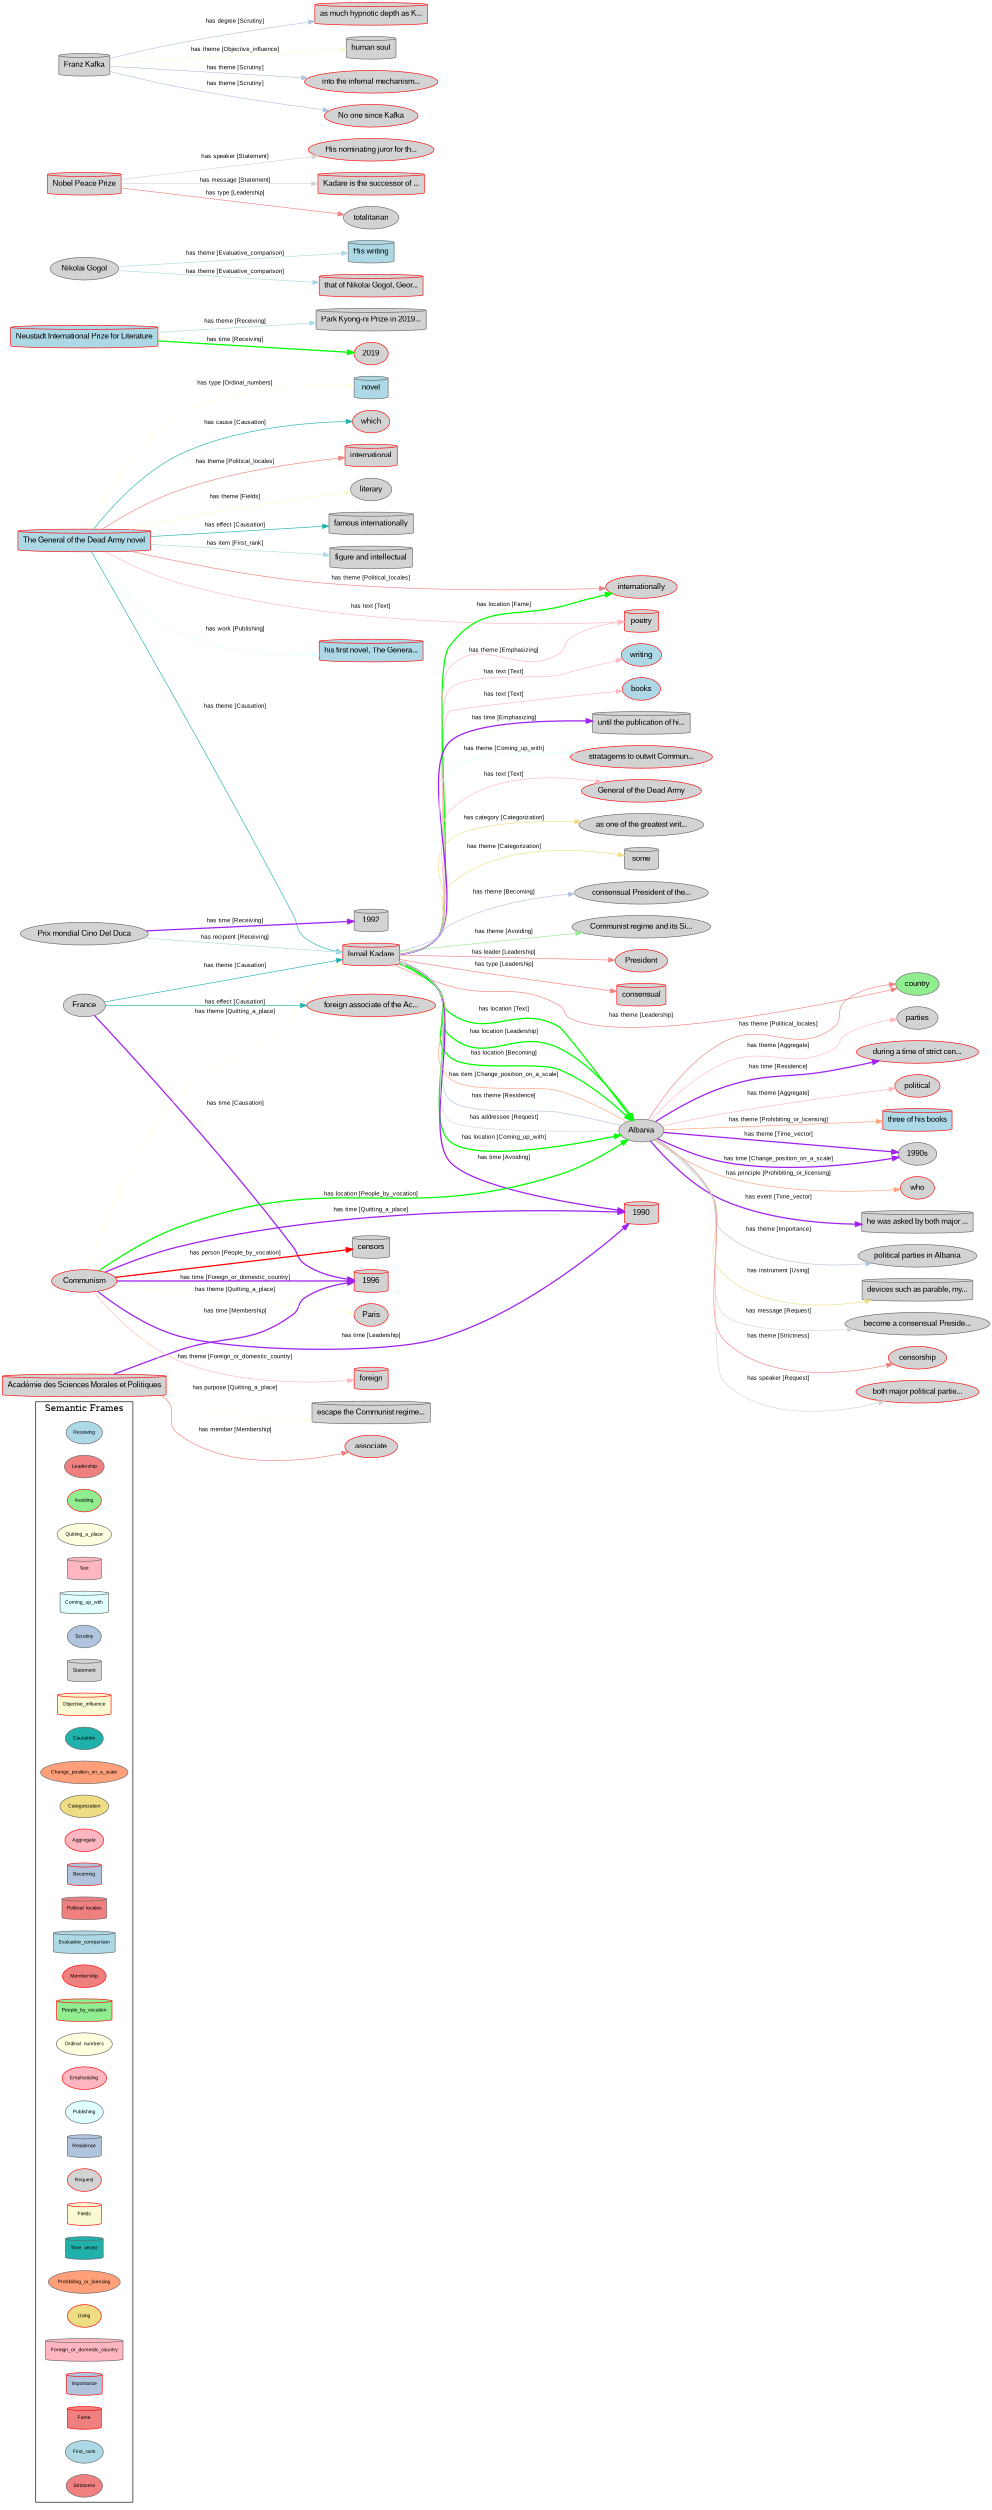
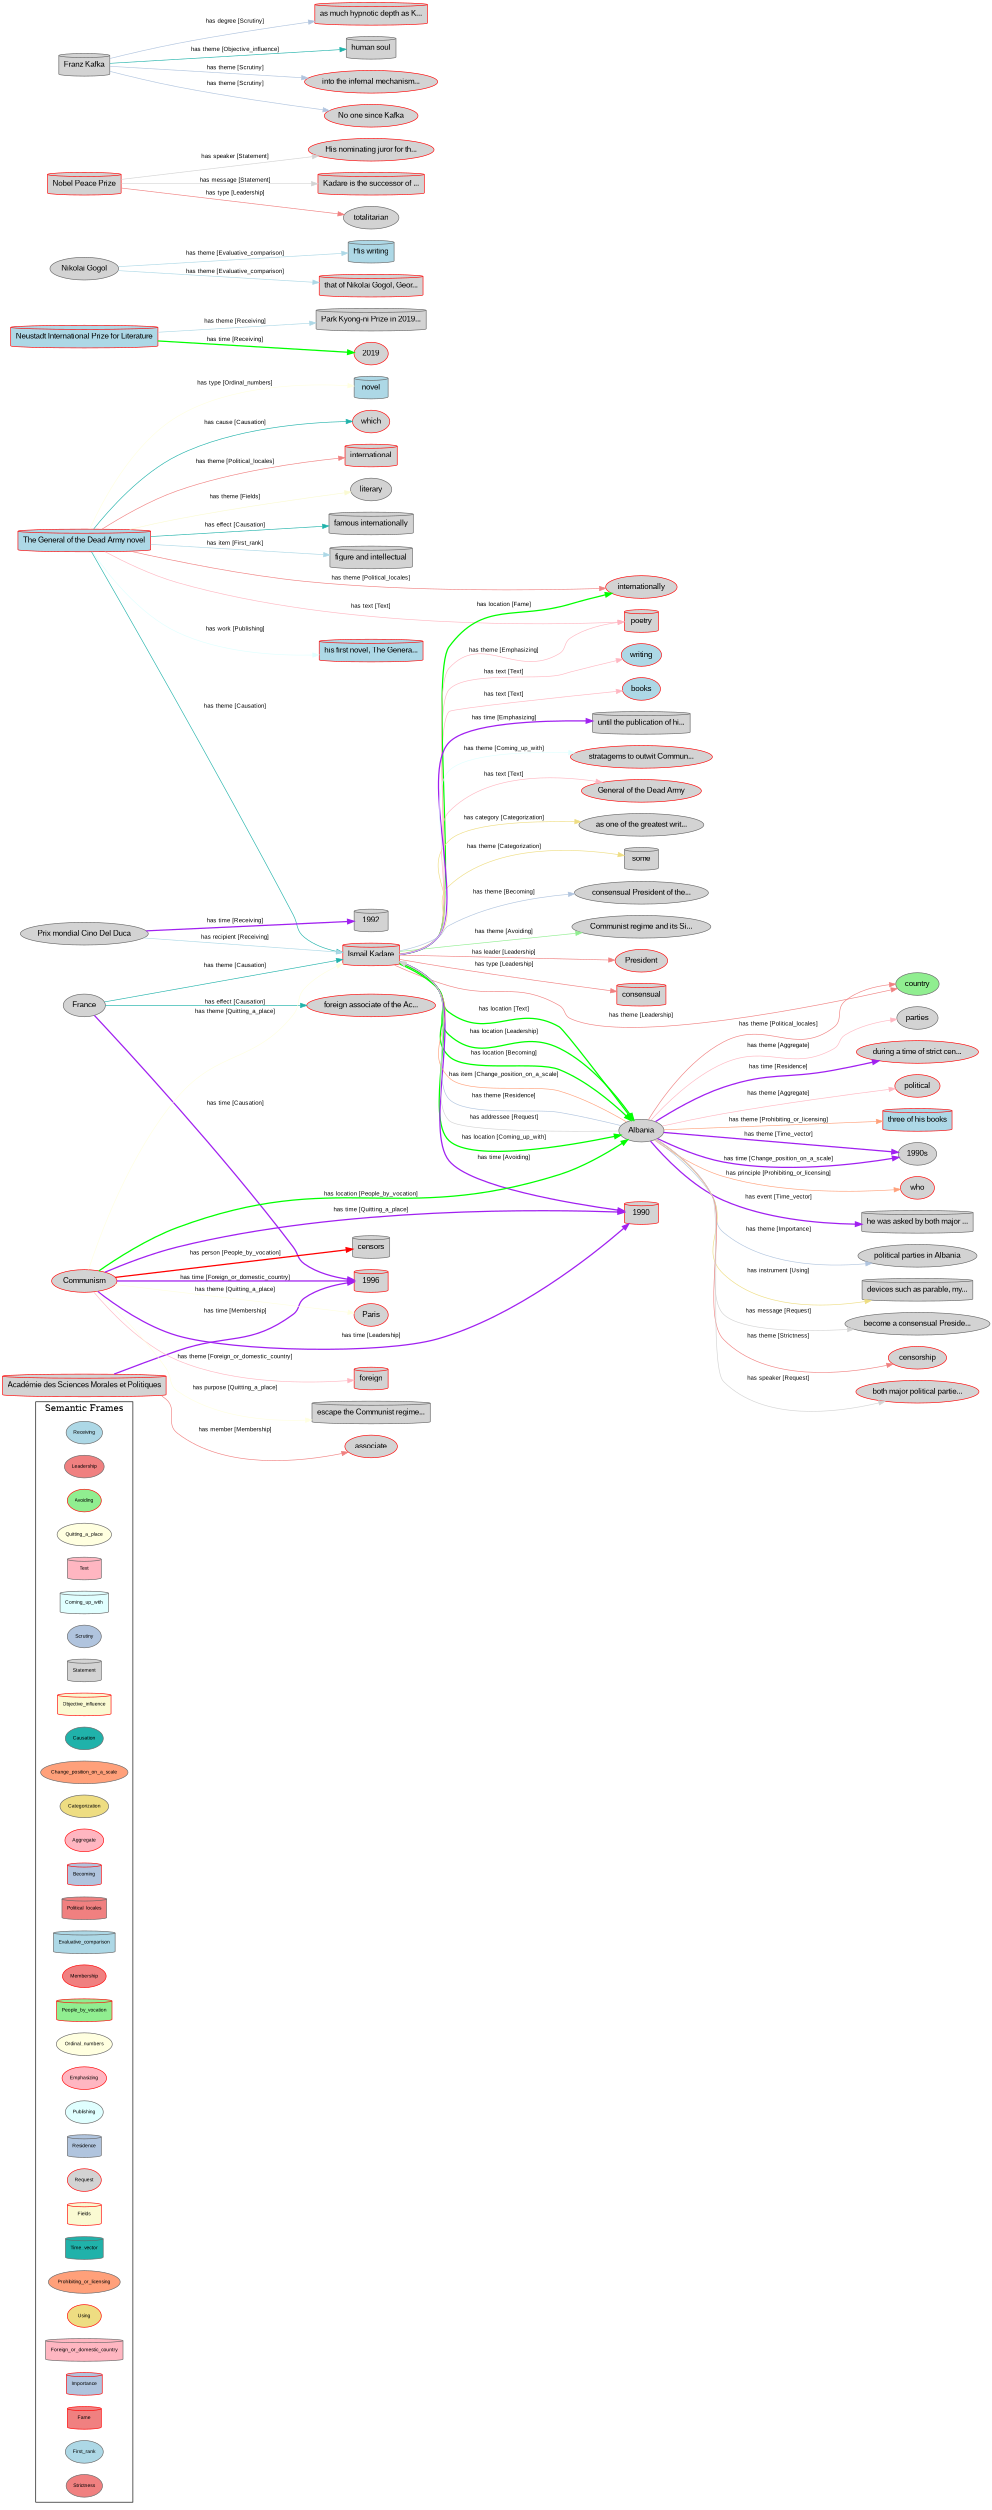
(225, 56) -> (225, 56)
